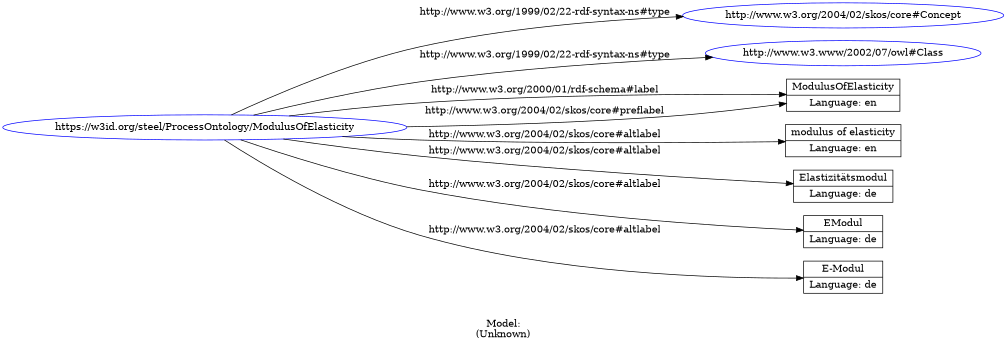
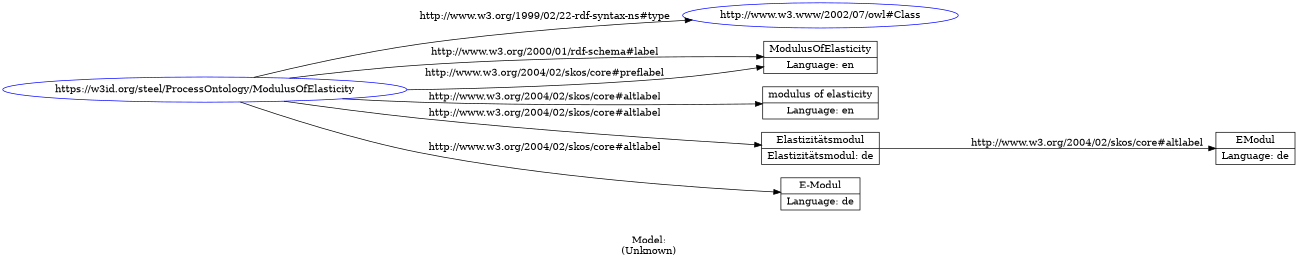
(843, 15) -> none
(843, 194) -> (820, 156)
(515, 205) -> (1044, 148)
